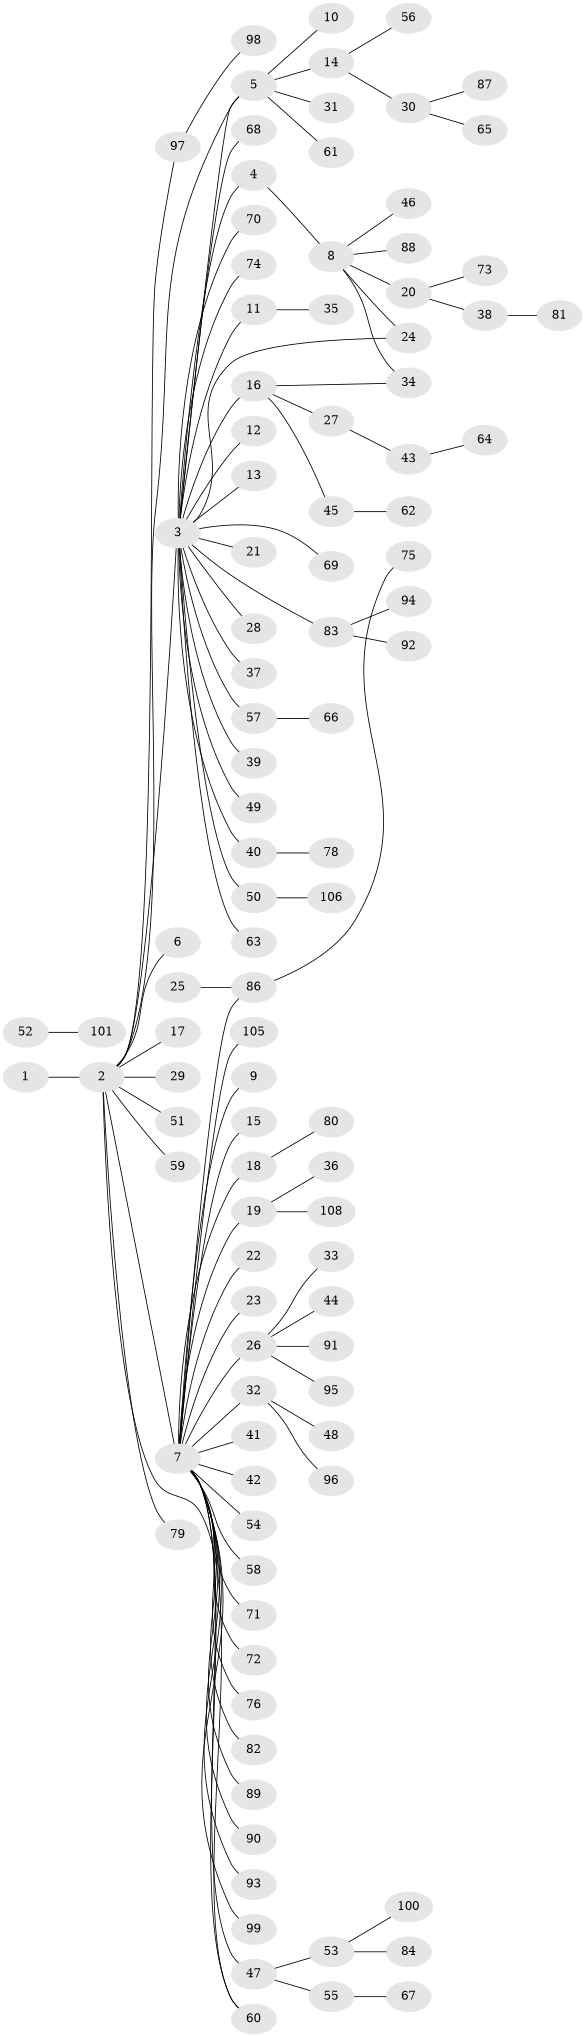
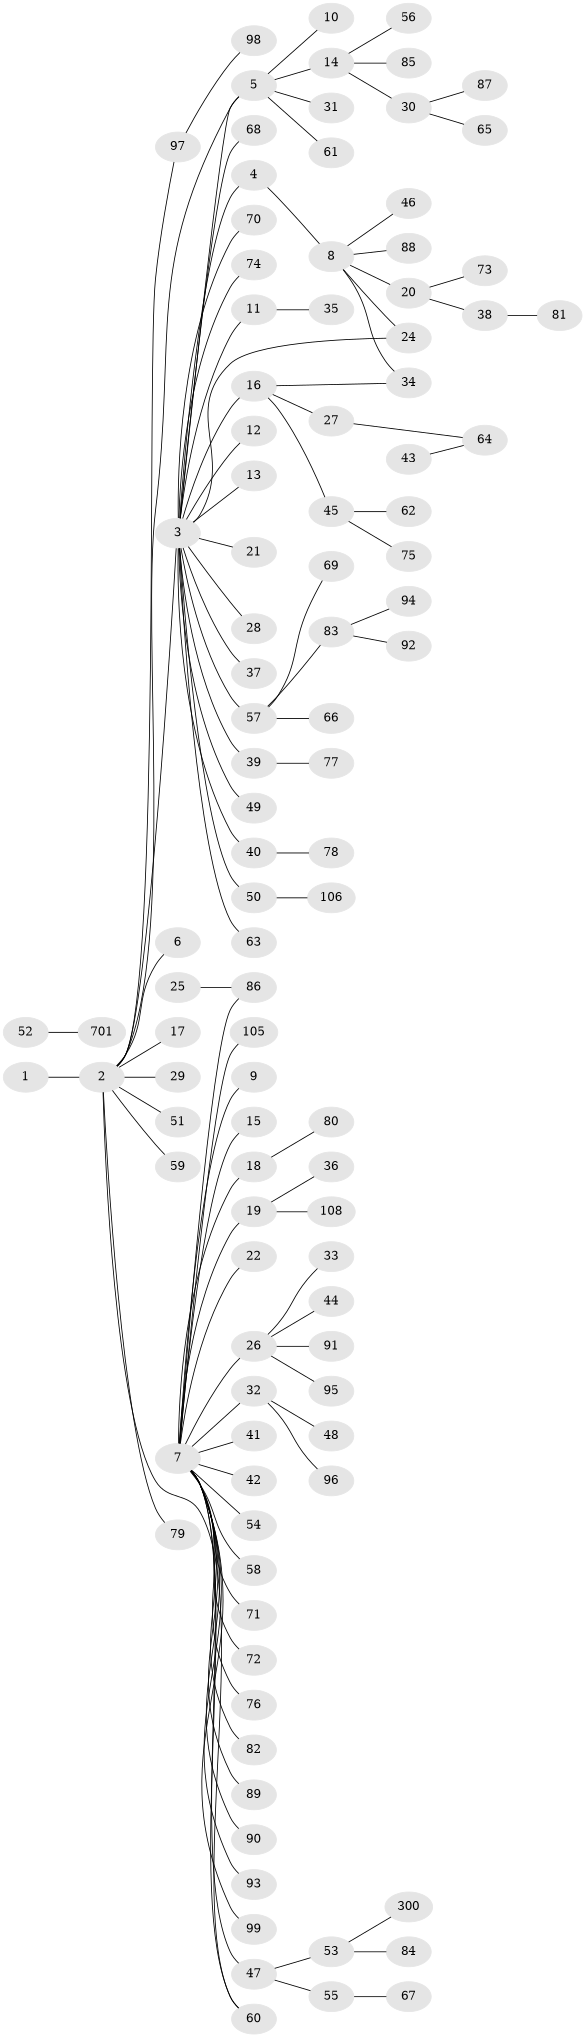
none -> (409, 63)
(370, 440) -> (408, 431)
(262, 527) -> (297, 645)
(250, 588) -> (295, 676)
none -> (331, 763)
(382, 794) -> (370, 534)
(102, 1032) -> (102, 1032)
(140, 1268) -> none
(254, 1301) -> none
(409, 1907) -> (409, 1907)
